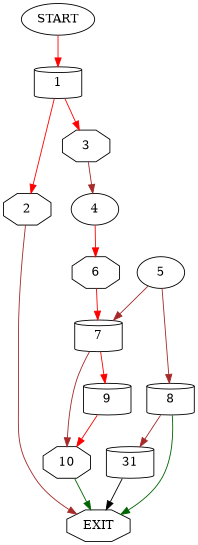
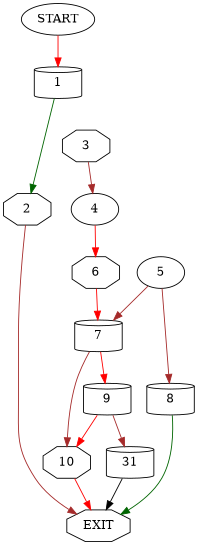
(70, 110) -> none
(44, 142) -> (44, 142)
(153, 427) -> (117, 427)
(81, 490) -> (81, 490)
